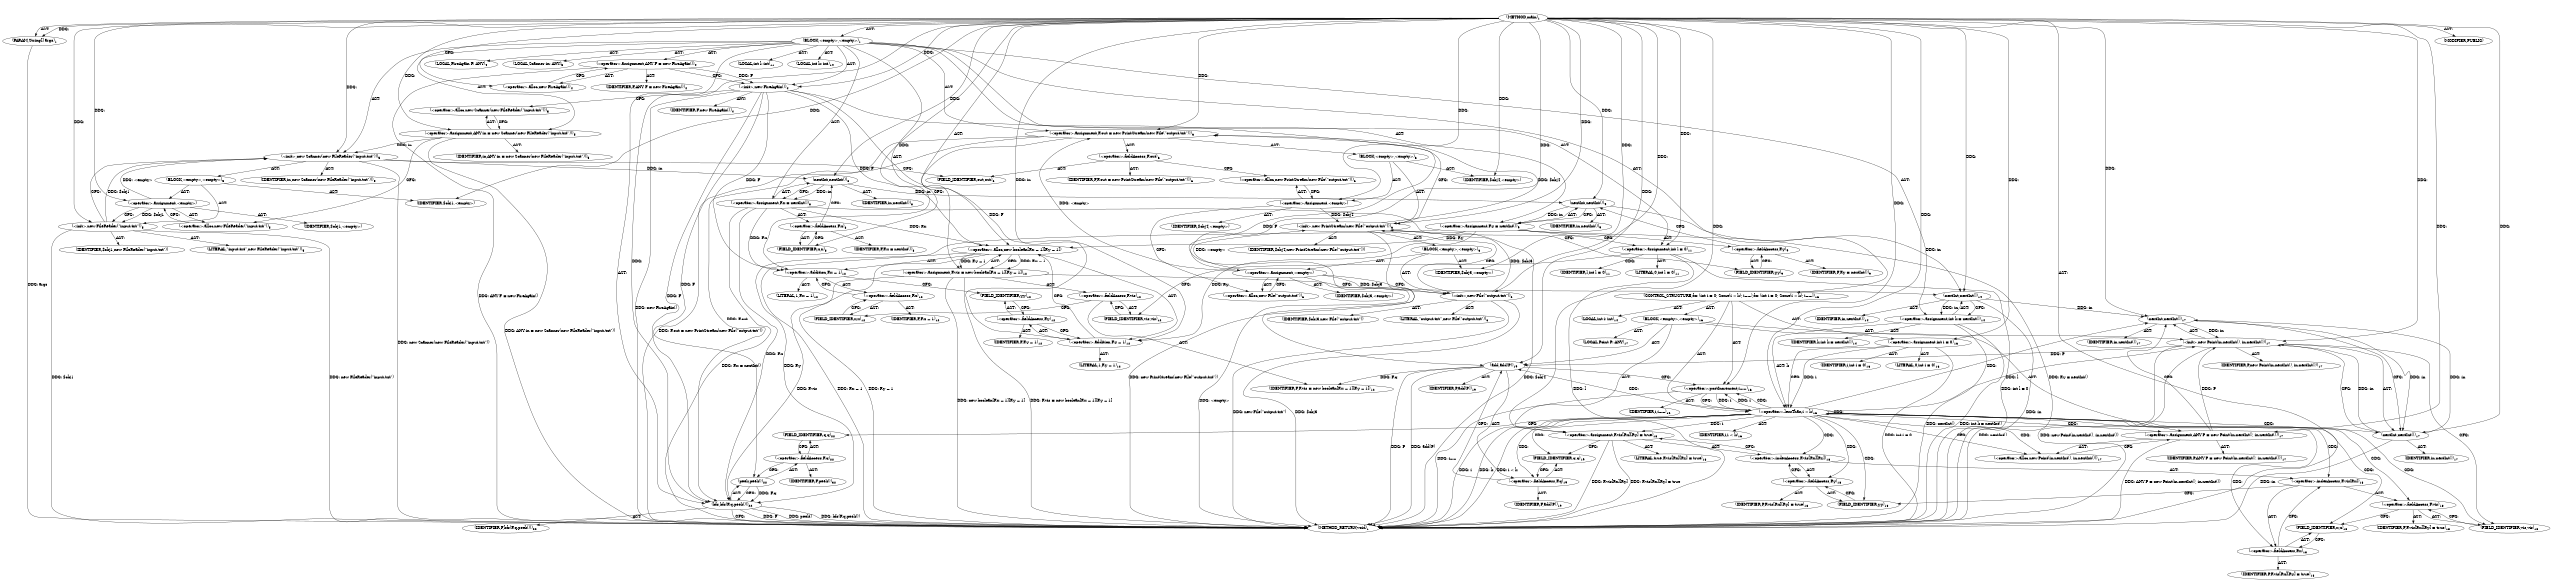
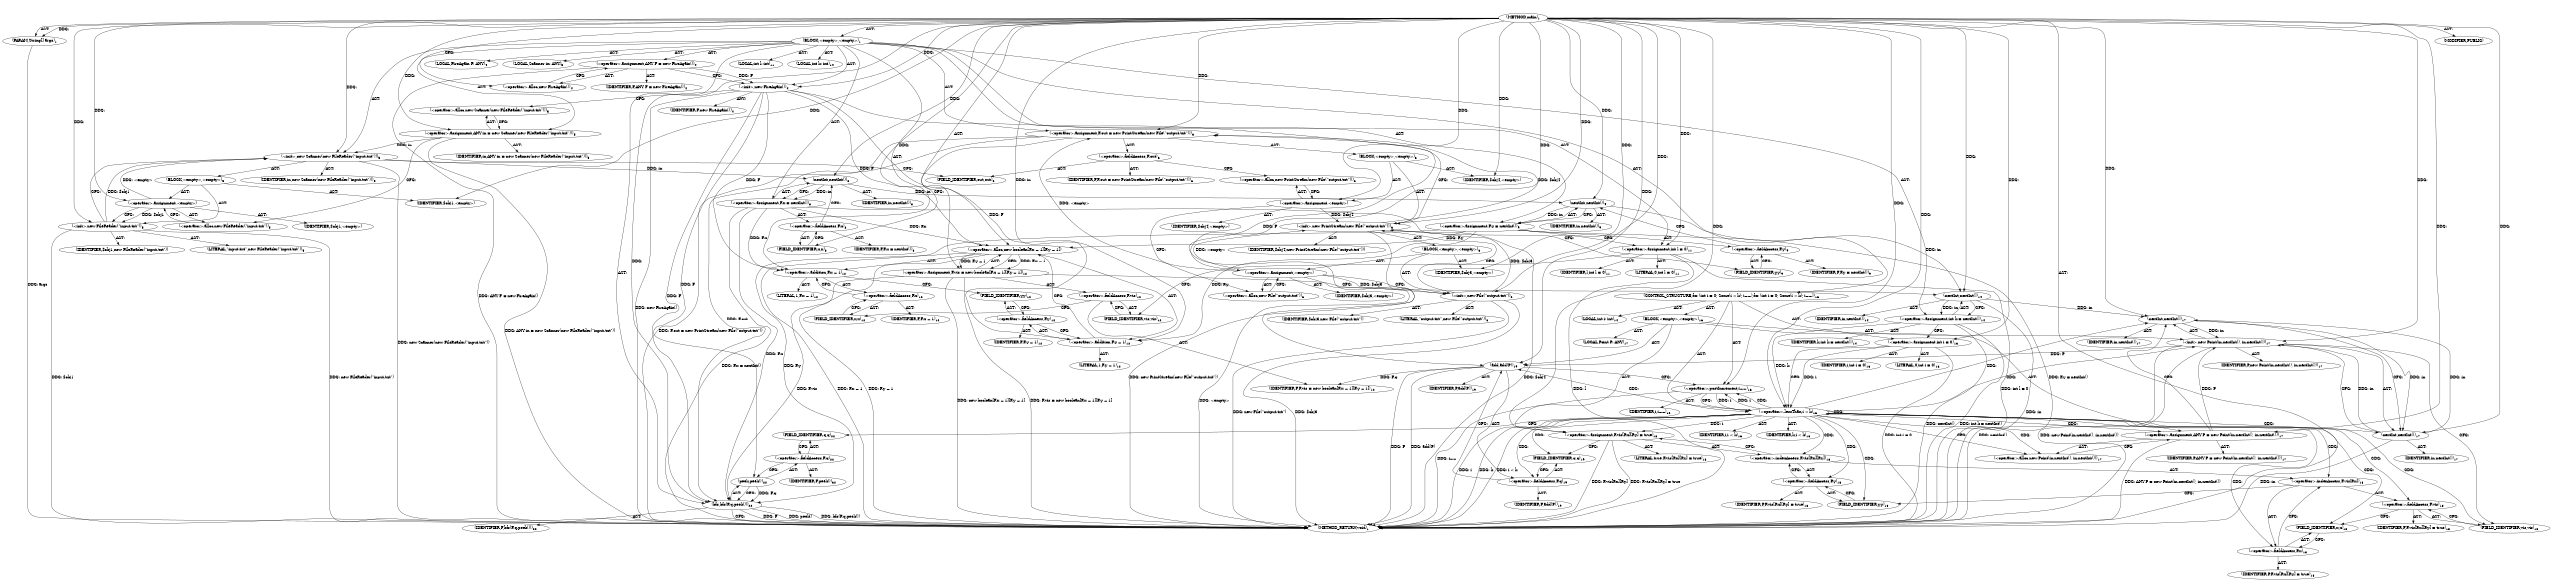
(1631, 261) -> (1631, 261)
none -> (1934, 330)
(1783, 366) -> (1783, 366)
(2012, 377) -> (2012, 377)
none -> (1788, 435)
